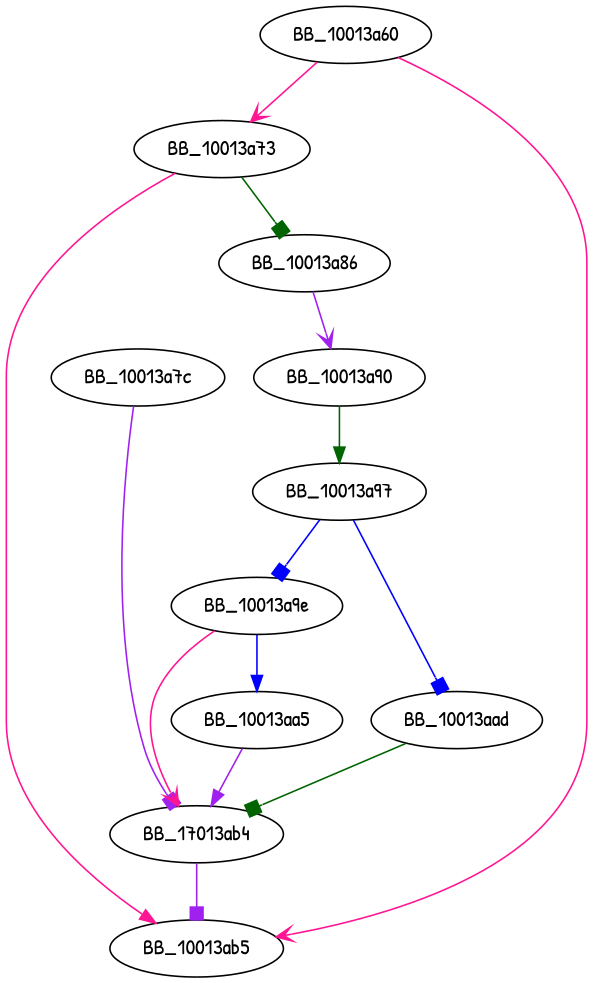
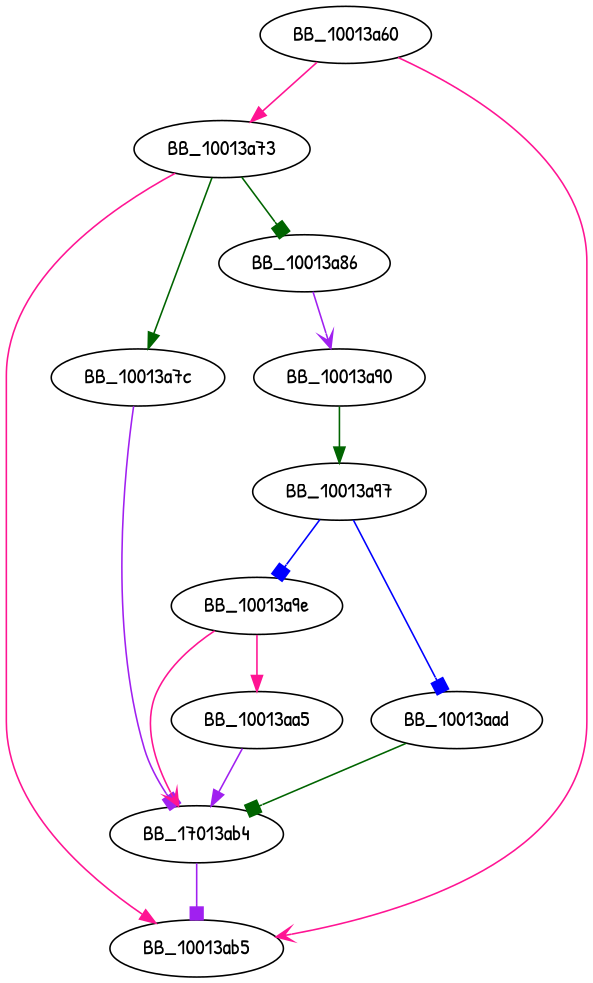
(290, 87) -> (290, 87)
none -> (183, 256)
(257, 655) -> (257, 655)
